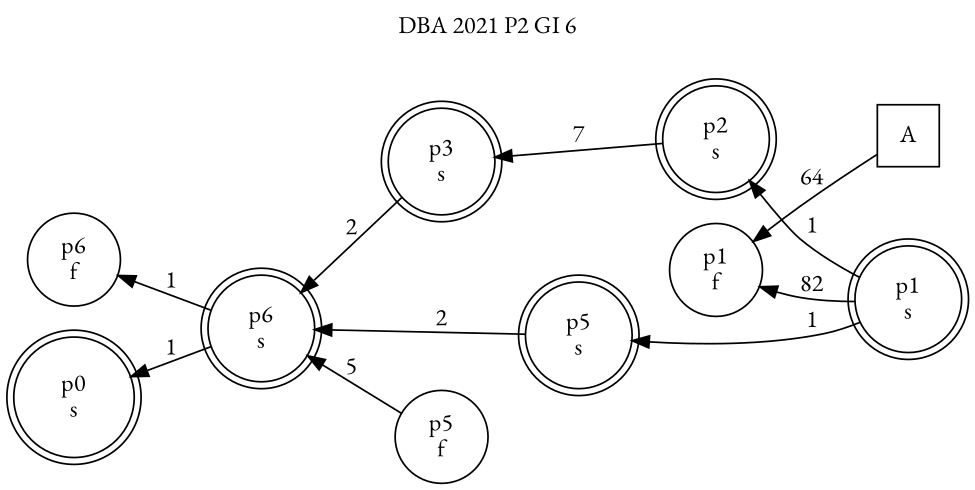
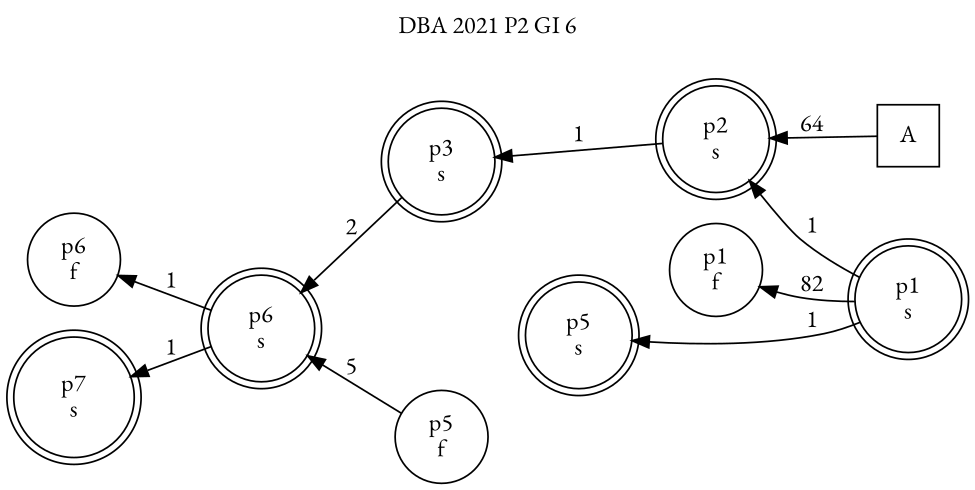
(579, 135) -> (579, 135)
(822, 191) -> (832, 137)
(428, 332) -> none
(74, 397) -> (74, 397)
